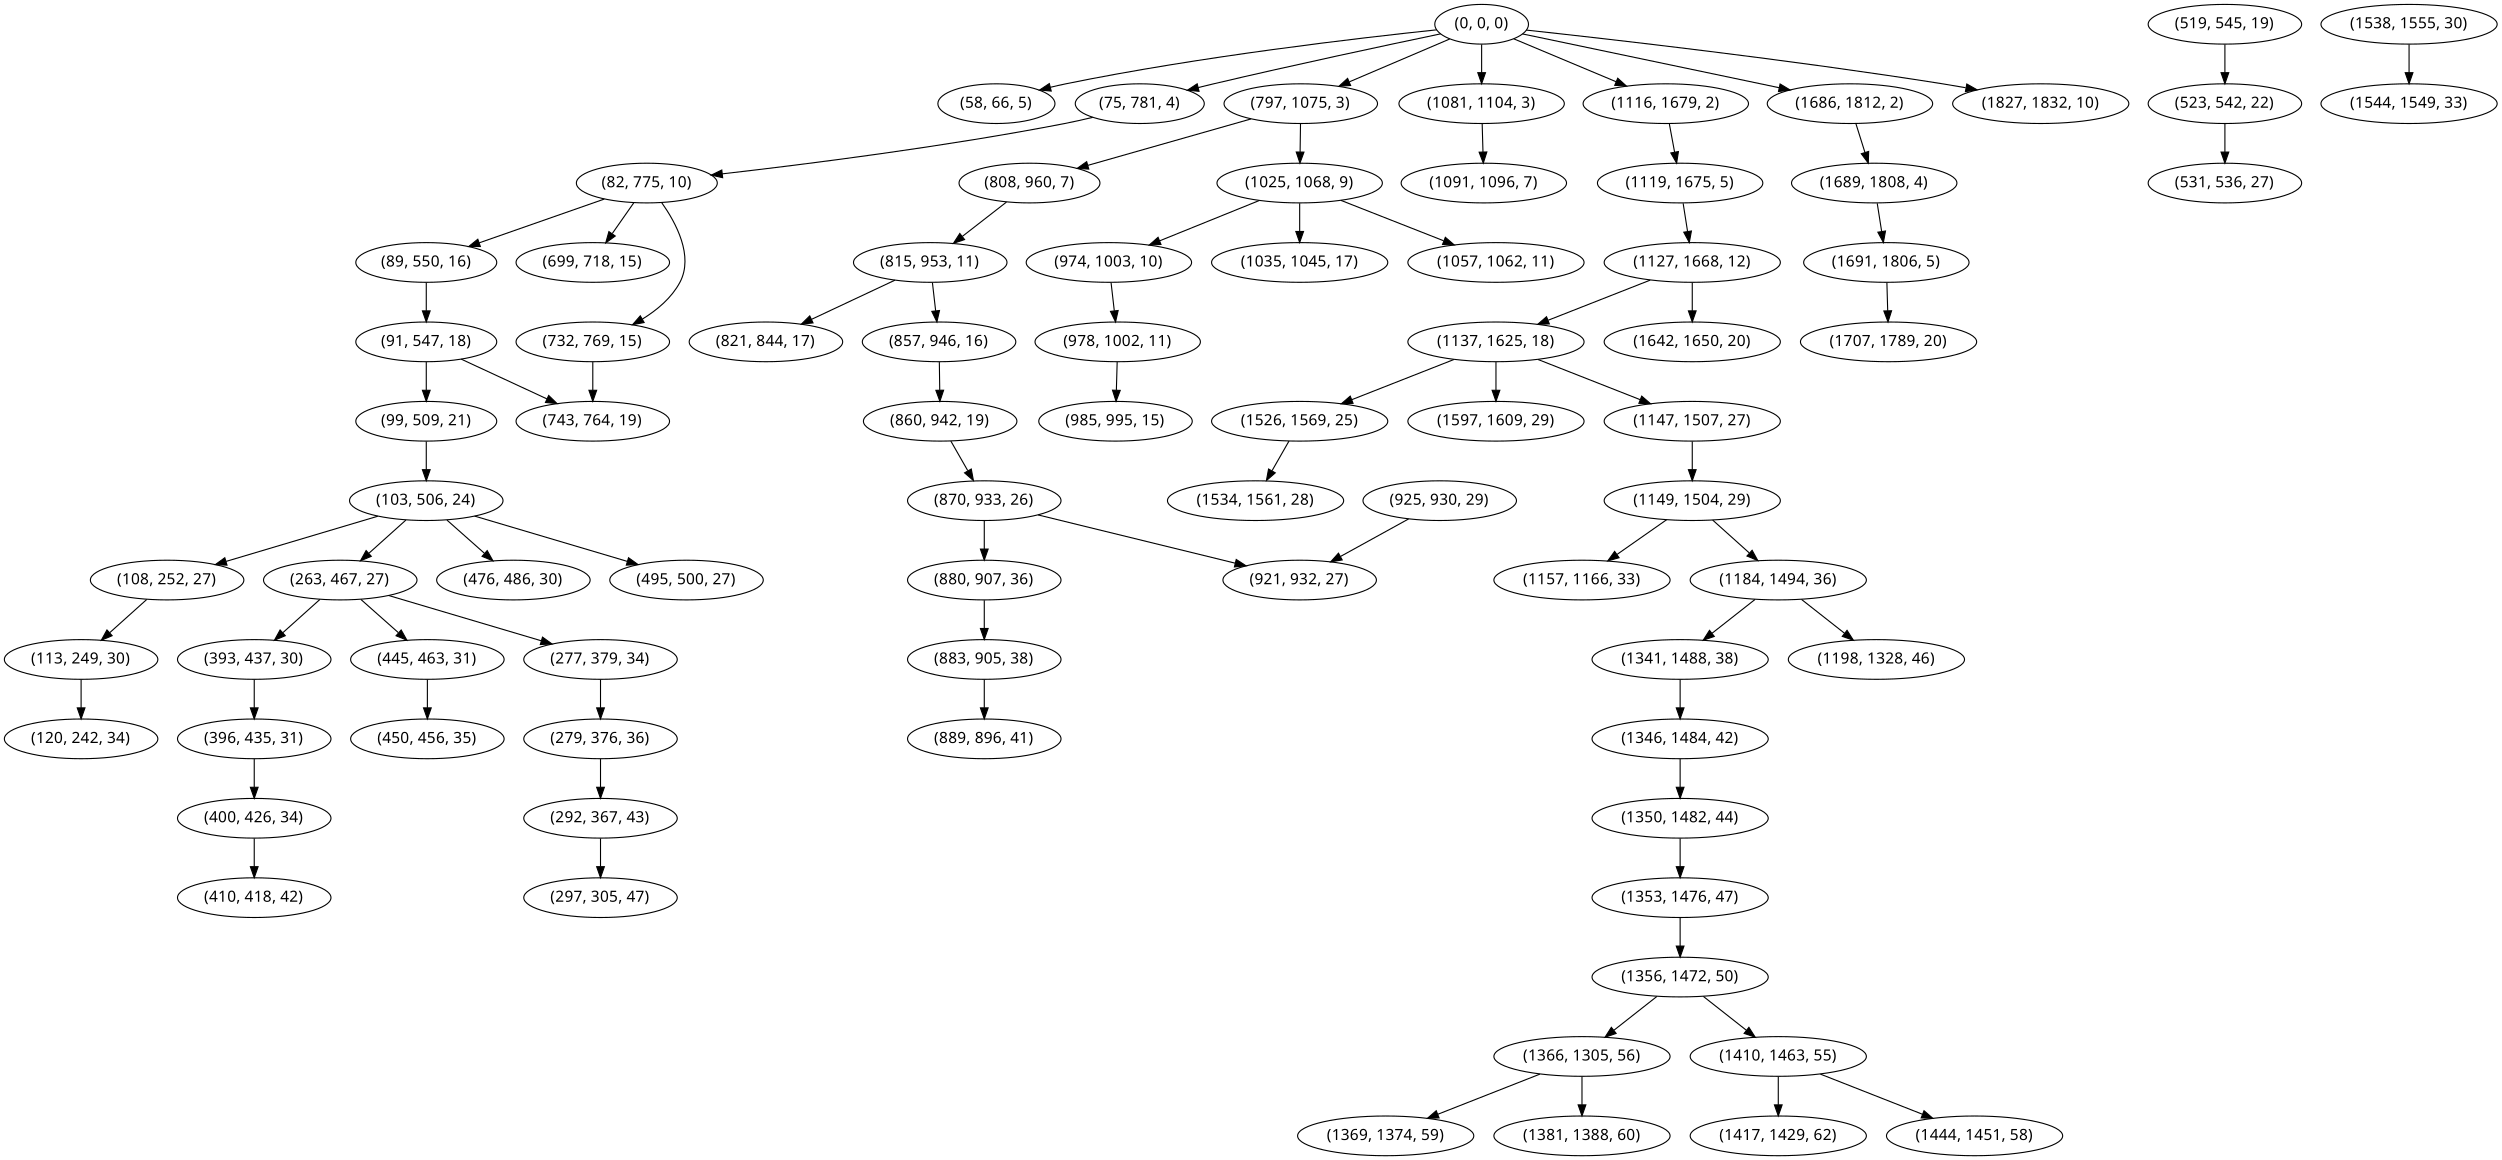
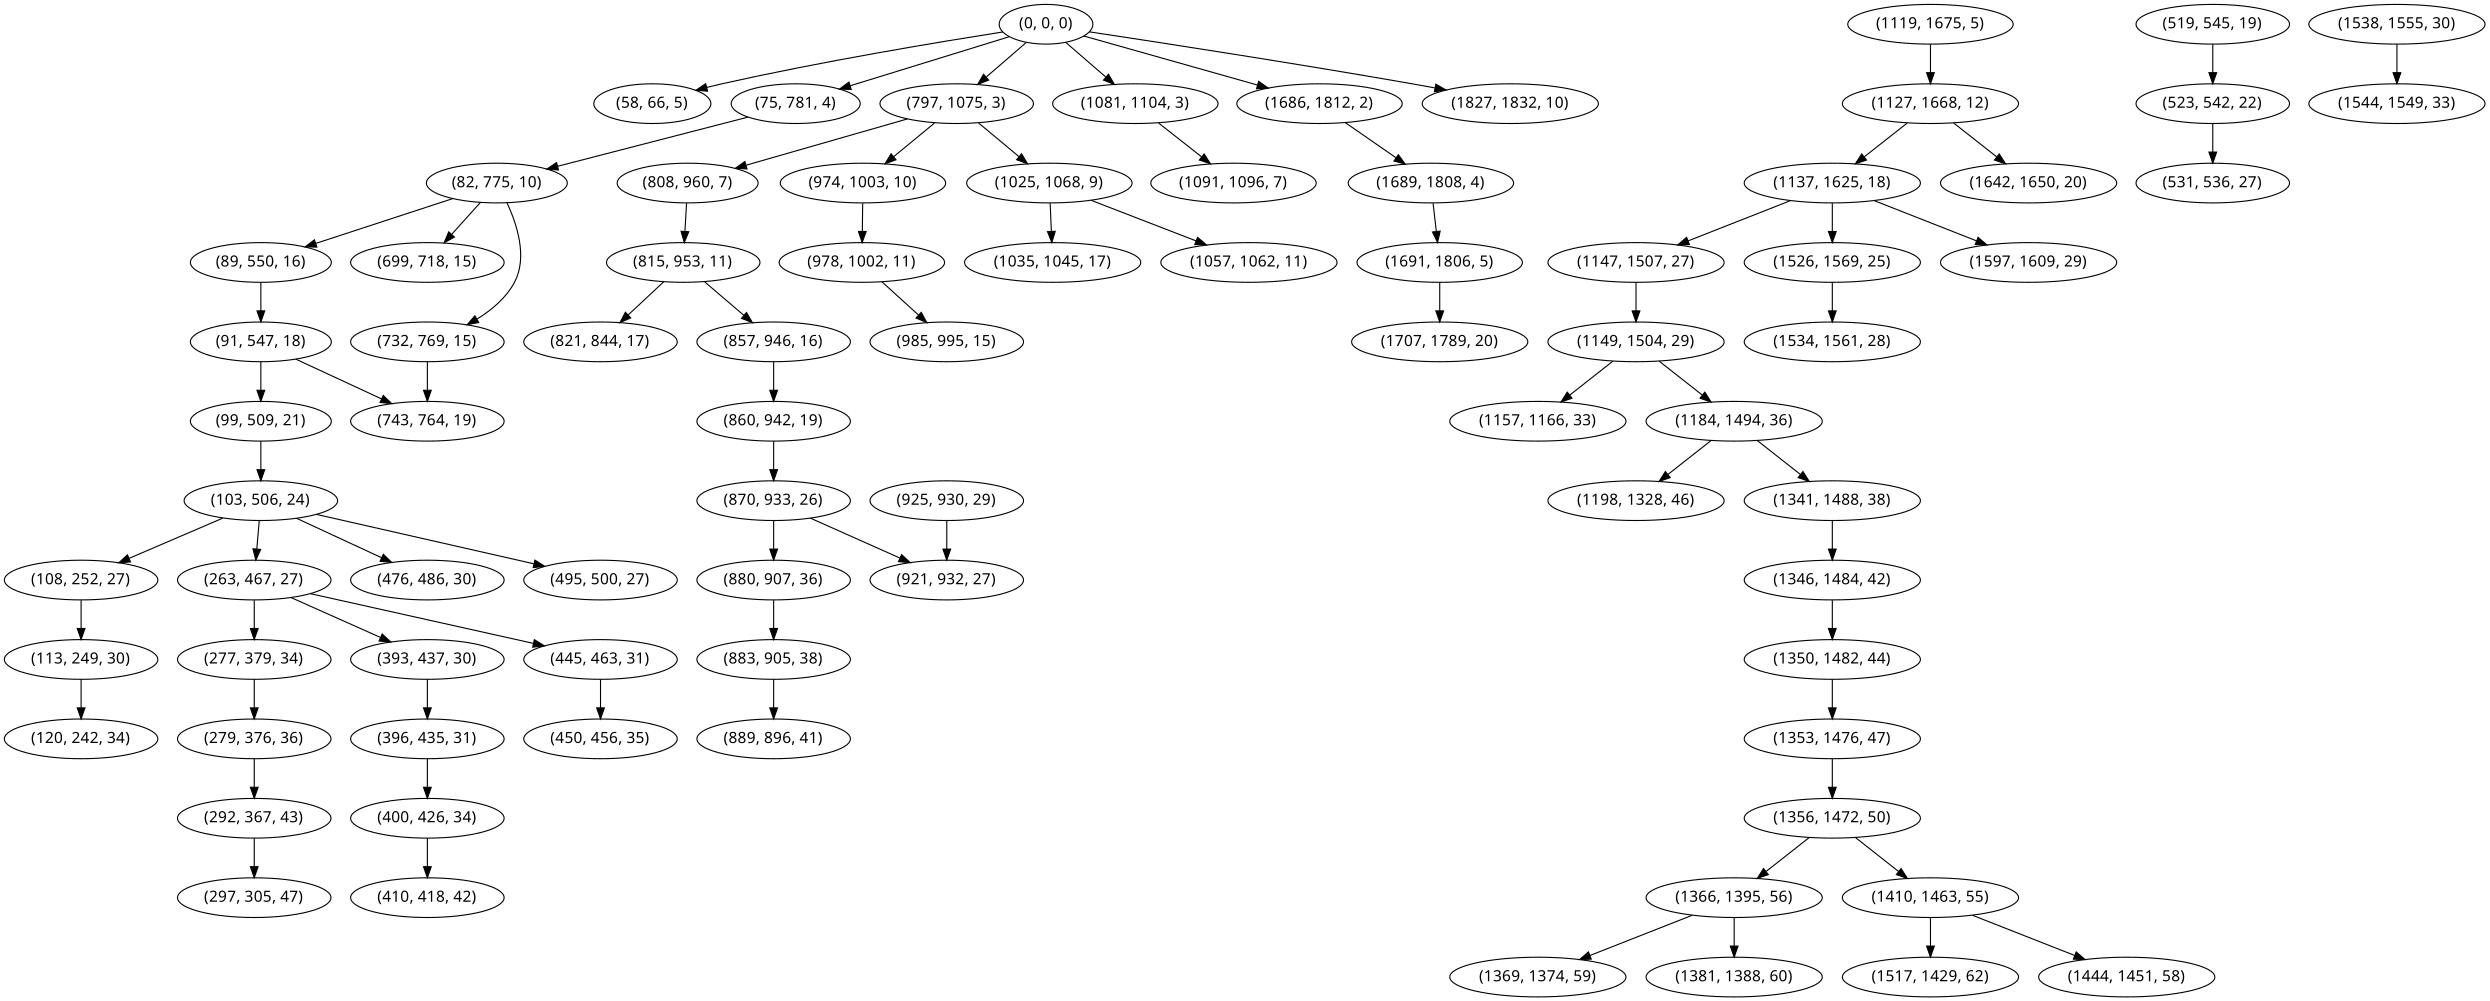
(1666, 104) -> none
(1209, 221) -> (914, 140)
(1582, 1056) -> (1734, 898)
(1778, 1136) -> (1930, 977)
